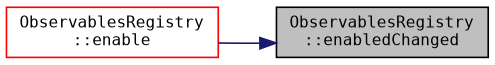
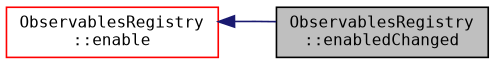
(239, 43) -> (256, 21)
